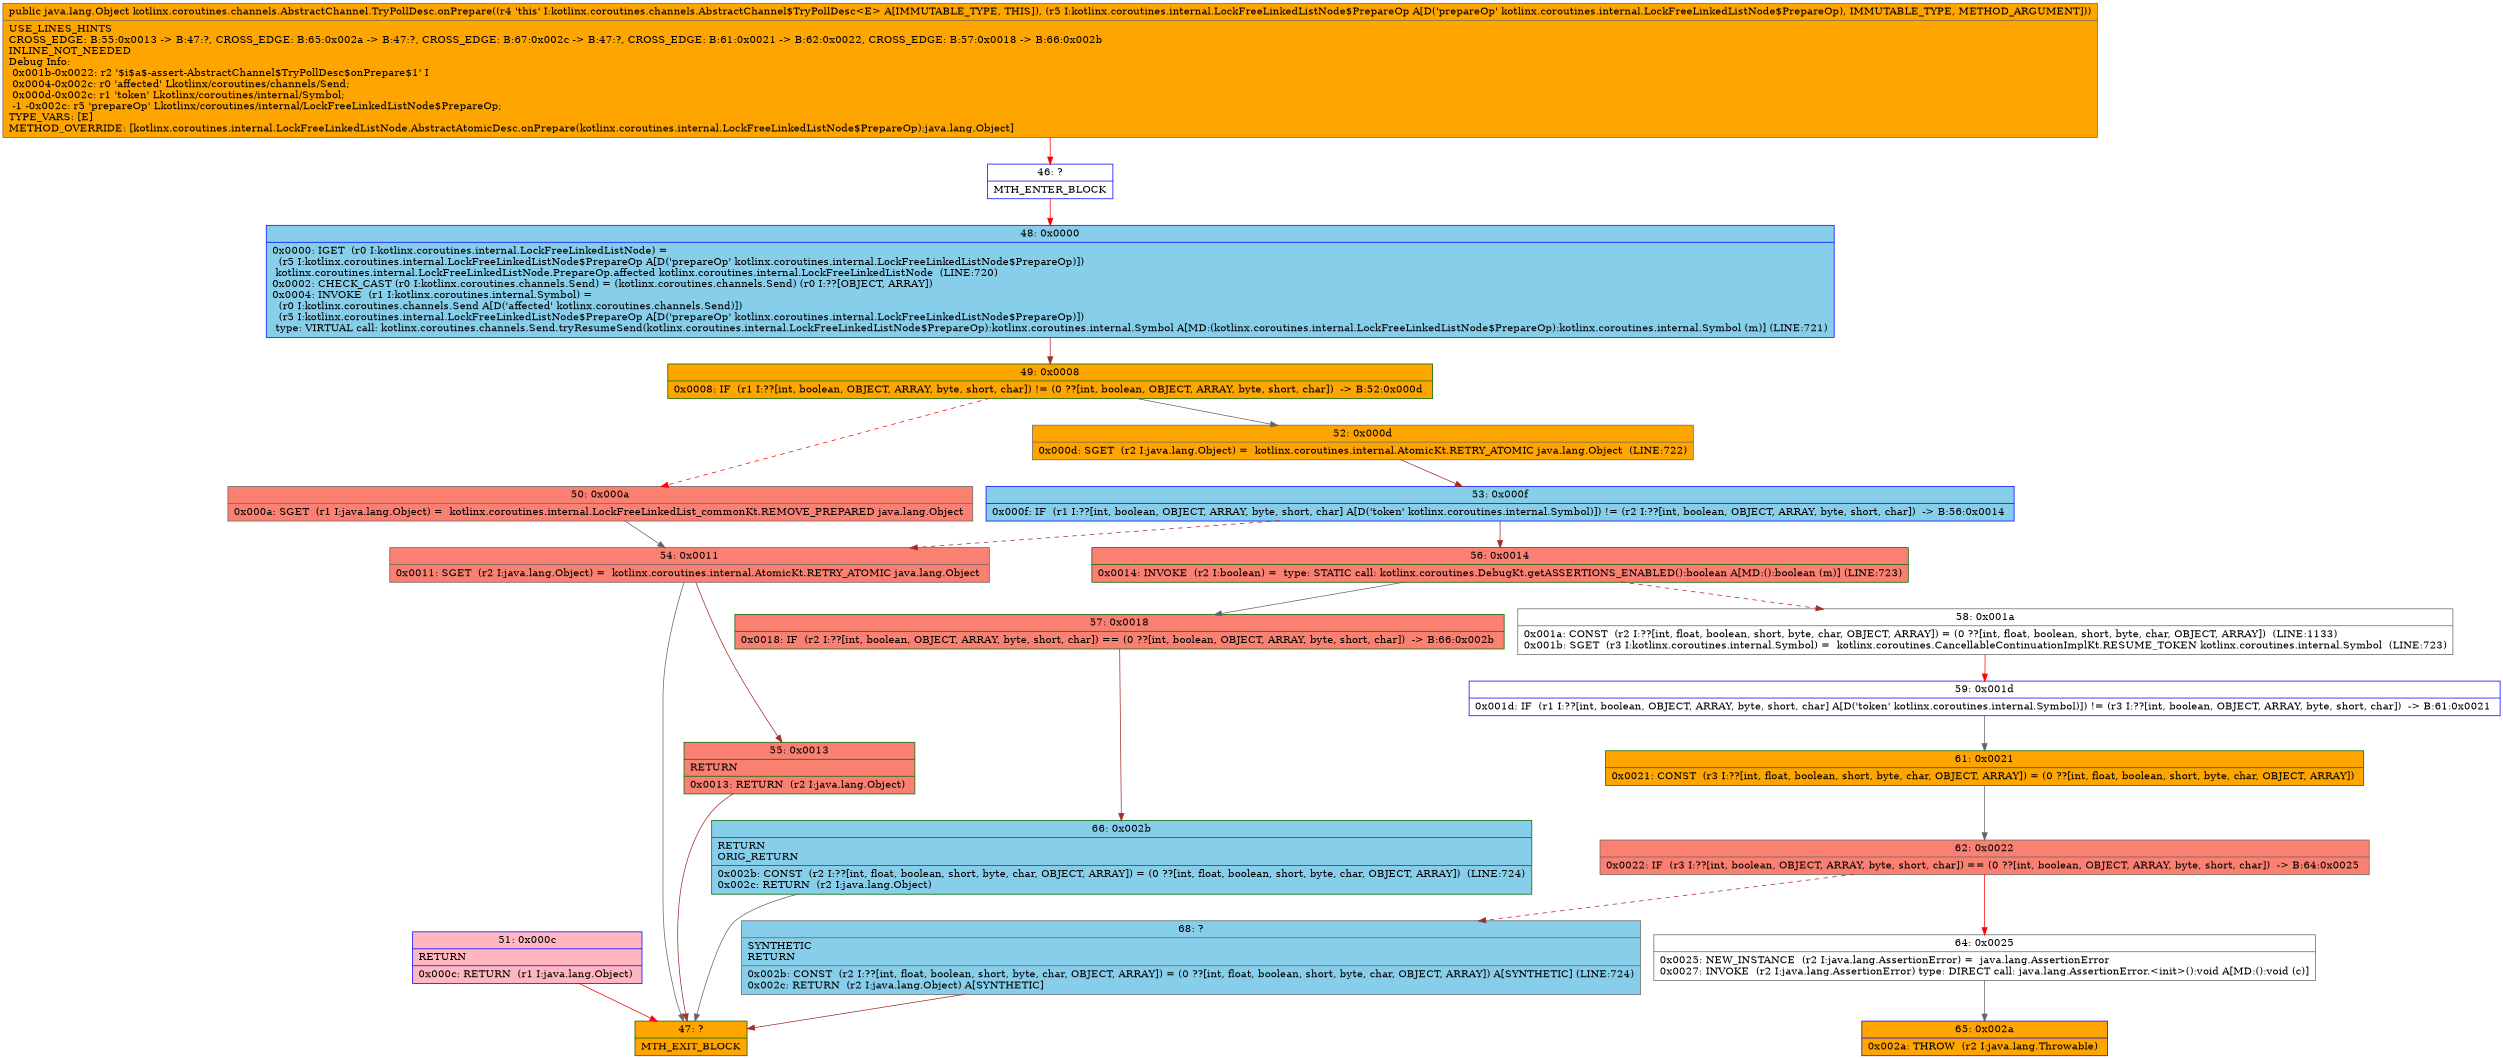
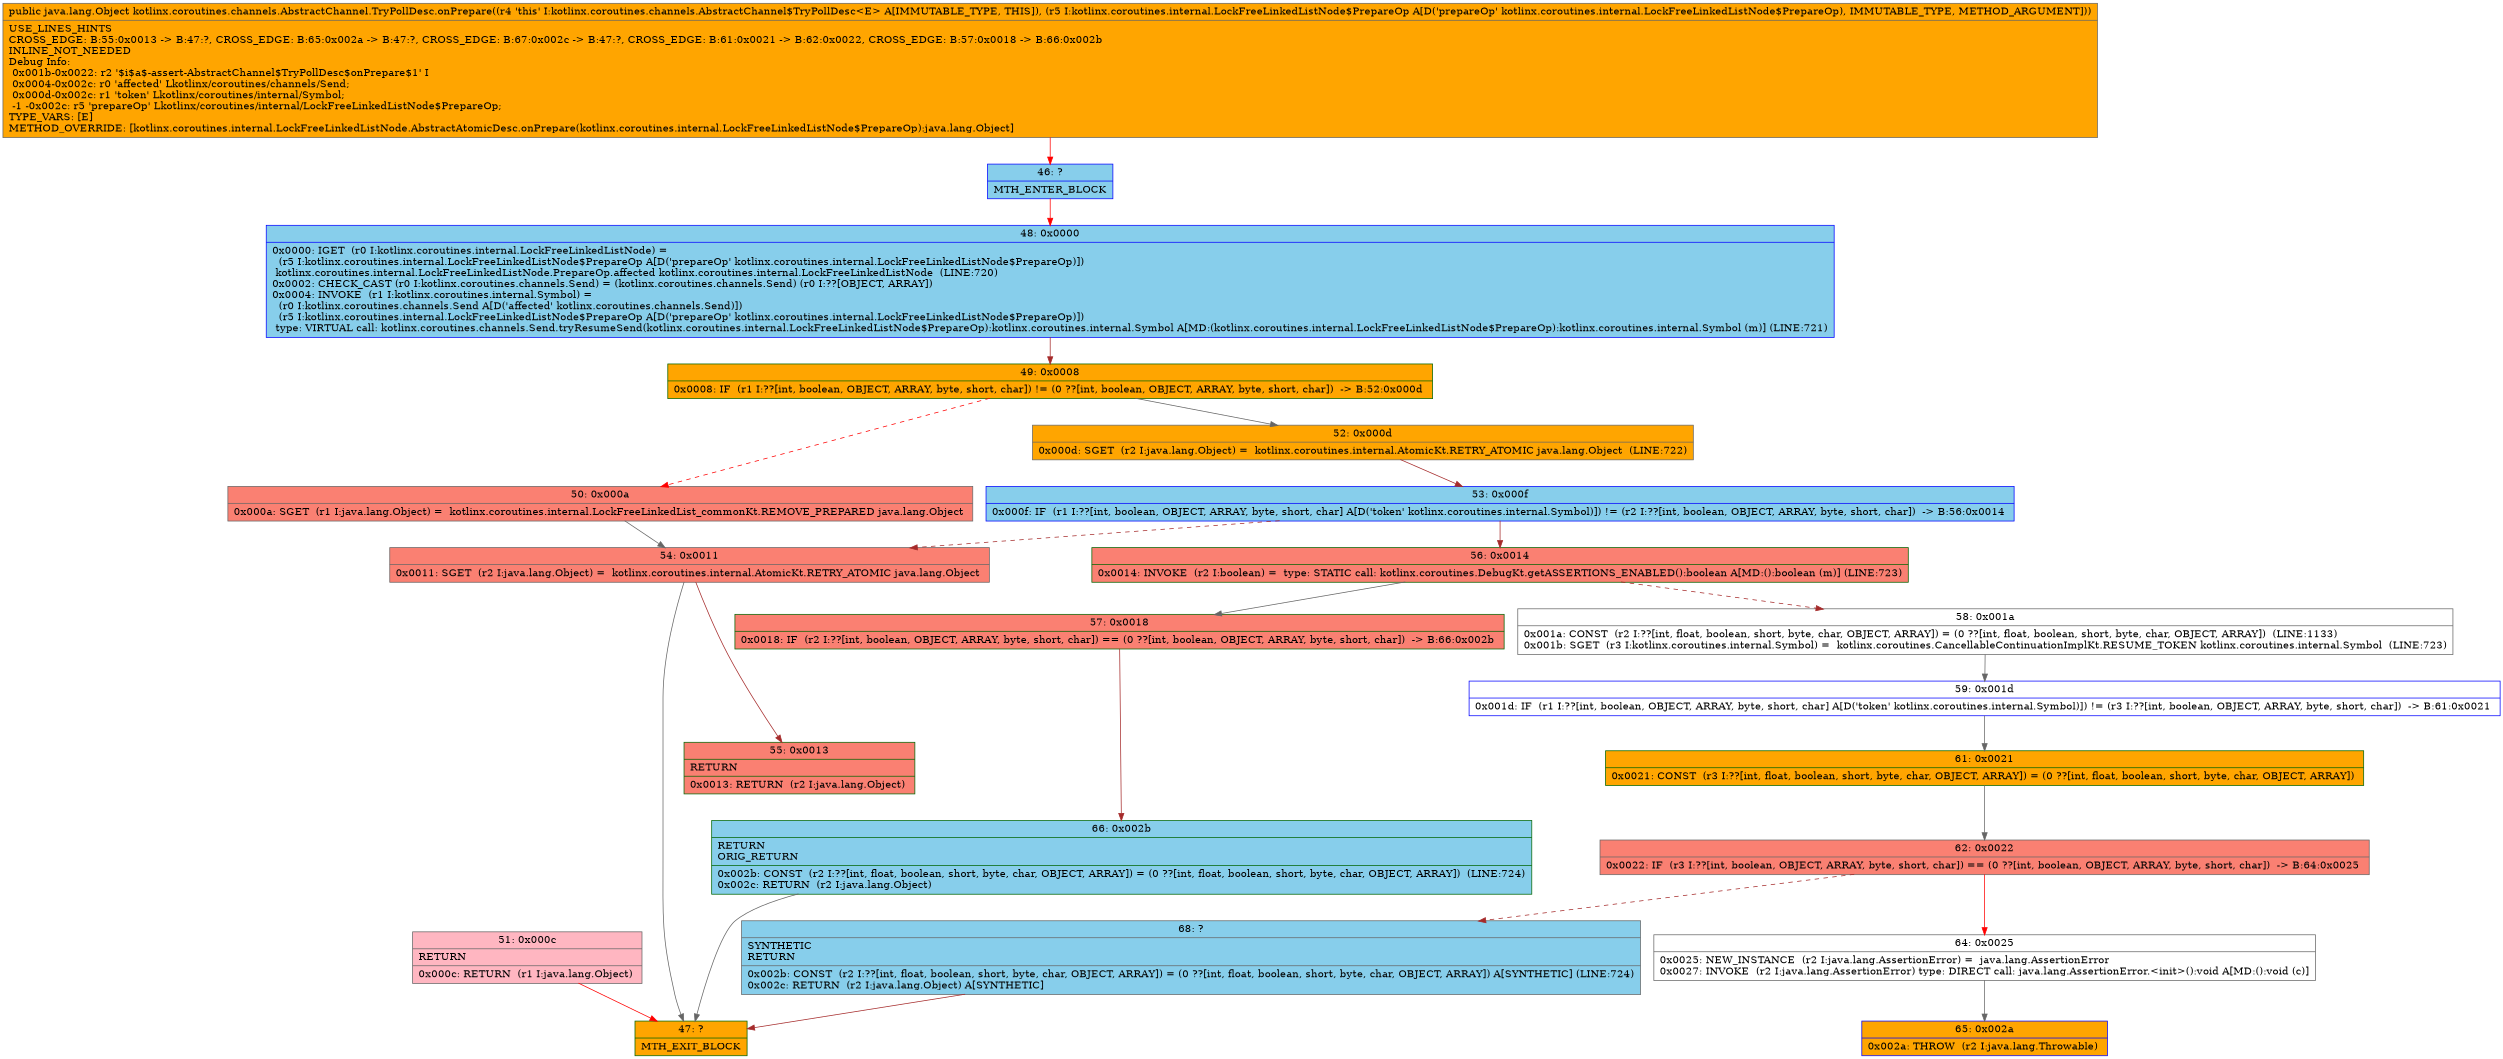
(1050, 181) -> (1050, 181)
(1985, 664) -> (1985, 664)
(680, 896) -> none
(527, 958) -> (527, 958)
